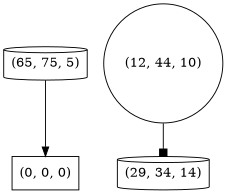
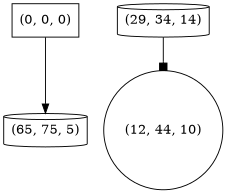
(45, 114) -> (45, 71)
(163, 135) -> (163, 49)
